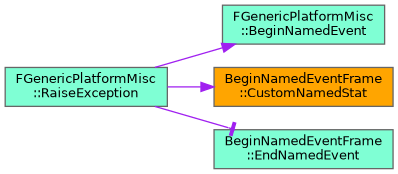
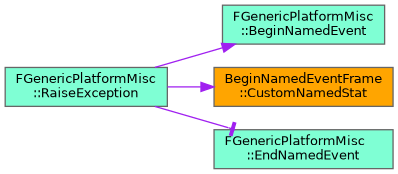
(304, 149) -> (304, 149)
